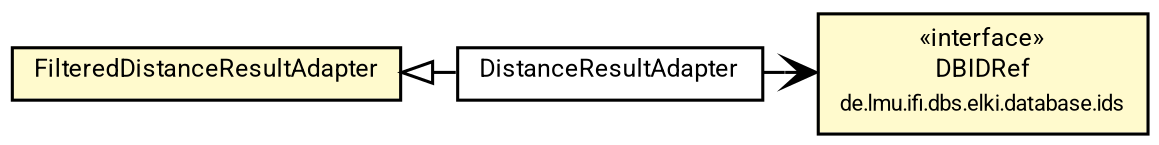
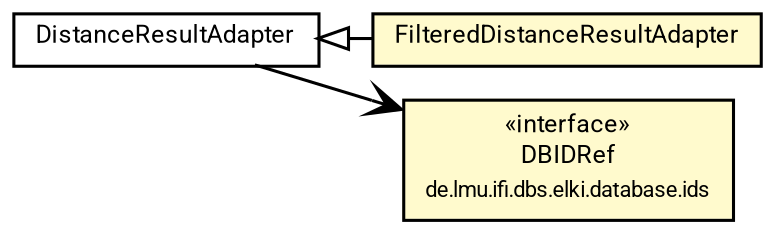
(444, 72) -> (361, 39)
